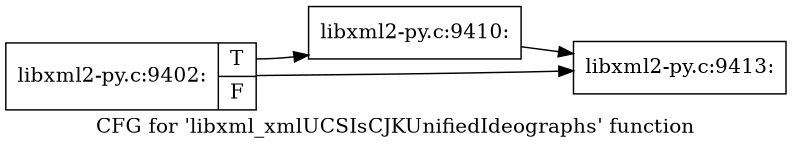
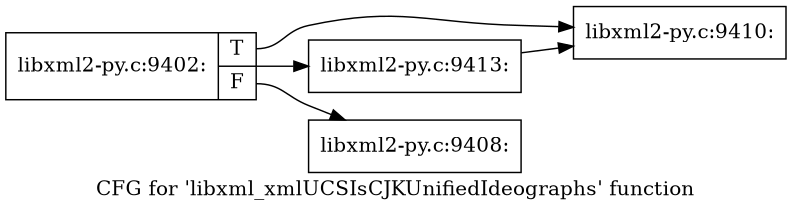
(540, 49) -> (540, 50)
none -> (415, 146)
